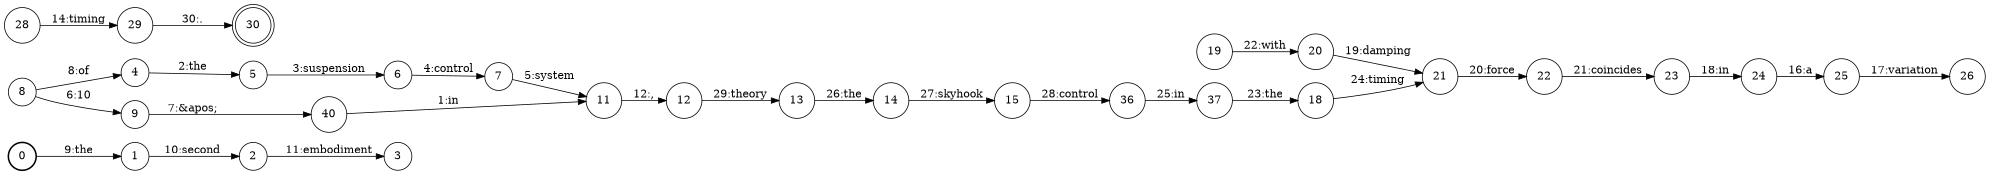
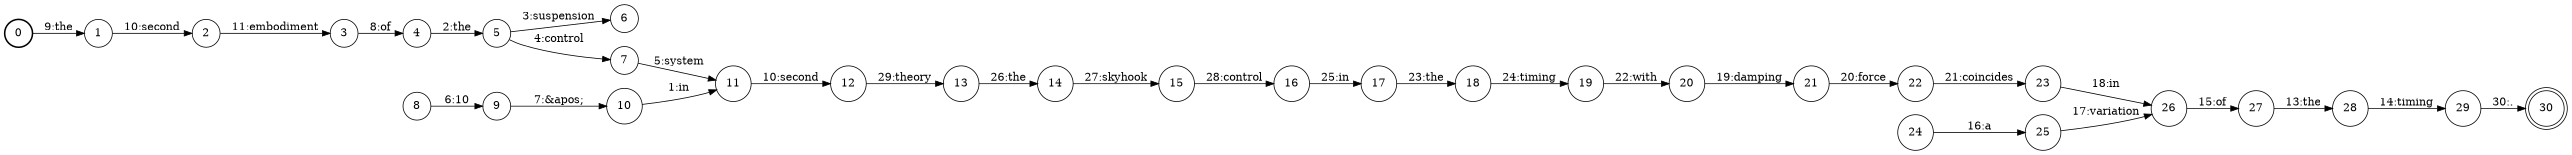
(444, 76) -> (555, 53)
(1711, 77) -> (2102, 95)
(75, 83) -> (377, 33)
(1375, 93) -> (1525, 84)
(644, 95) -> (791, 78)
(1127, 101) -> (1292, 84)
(1215, 101) -> (1379, 84)
none -> (2256, 109)
(329, 115) -> (624, 106)
